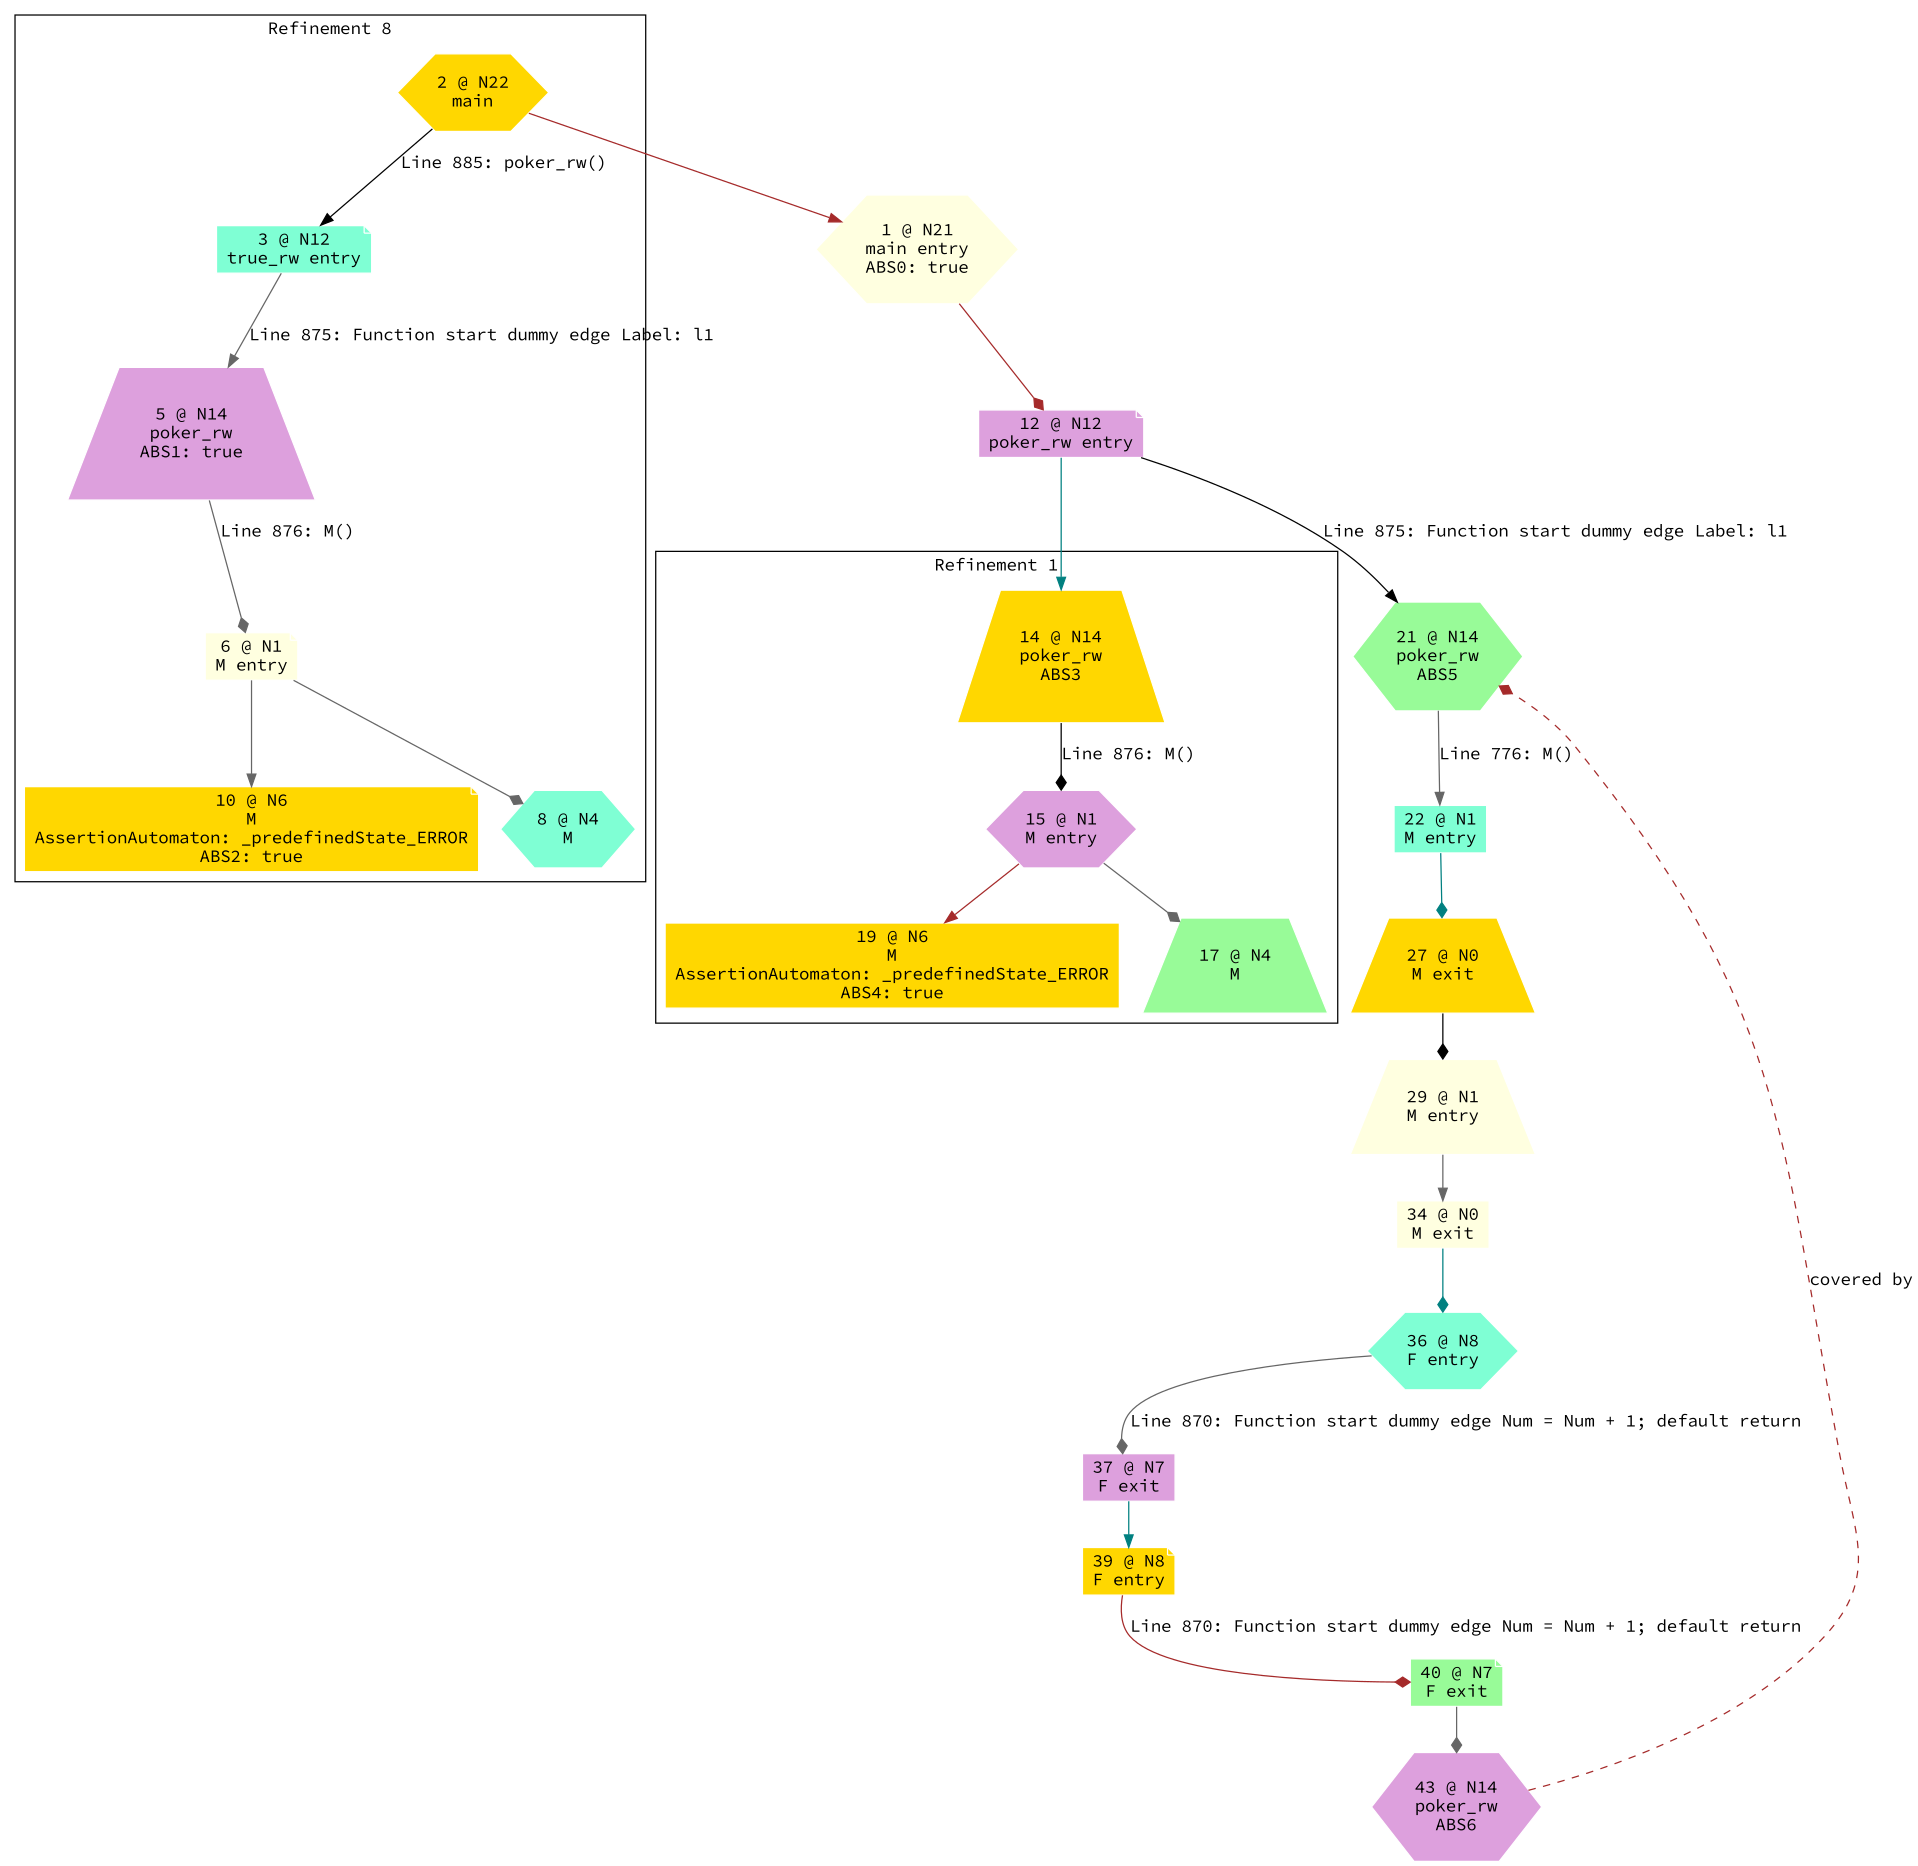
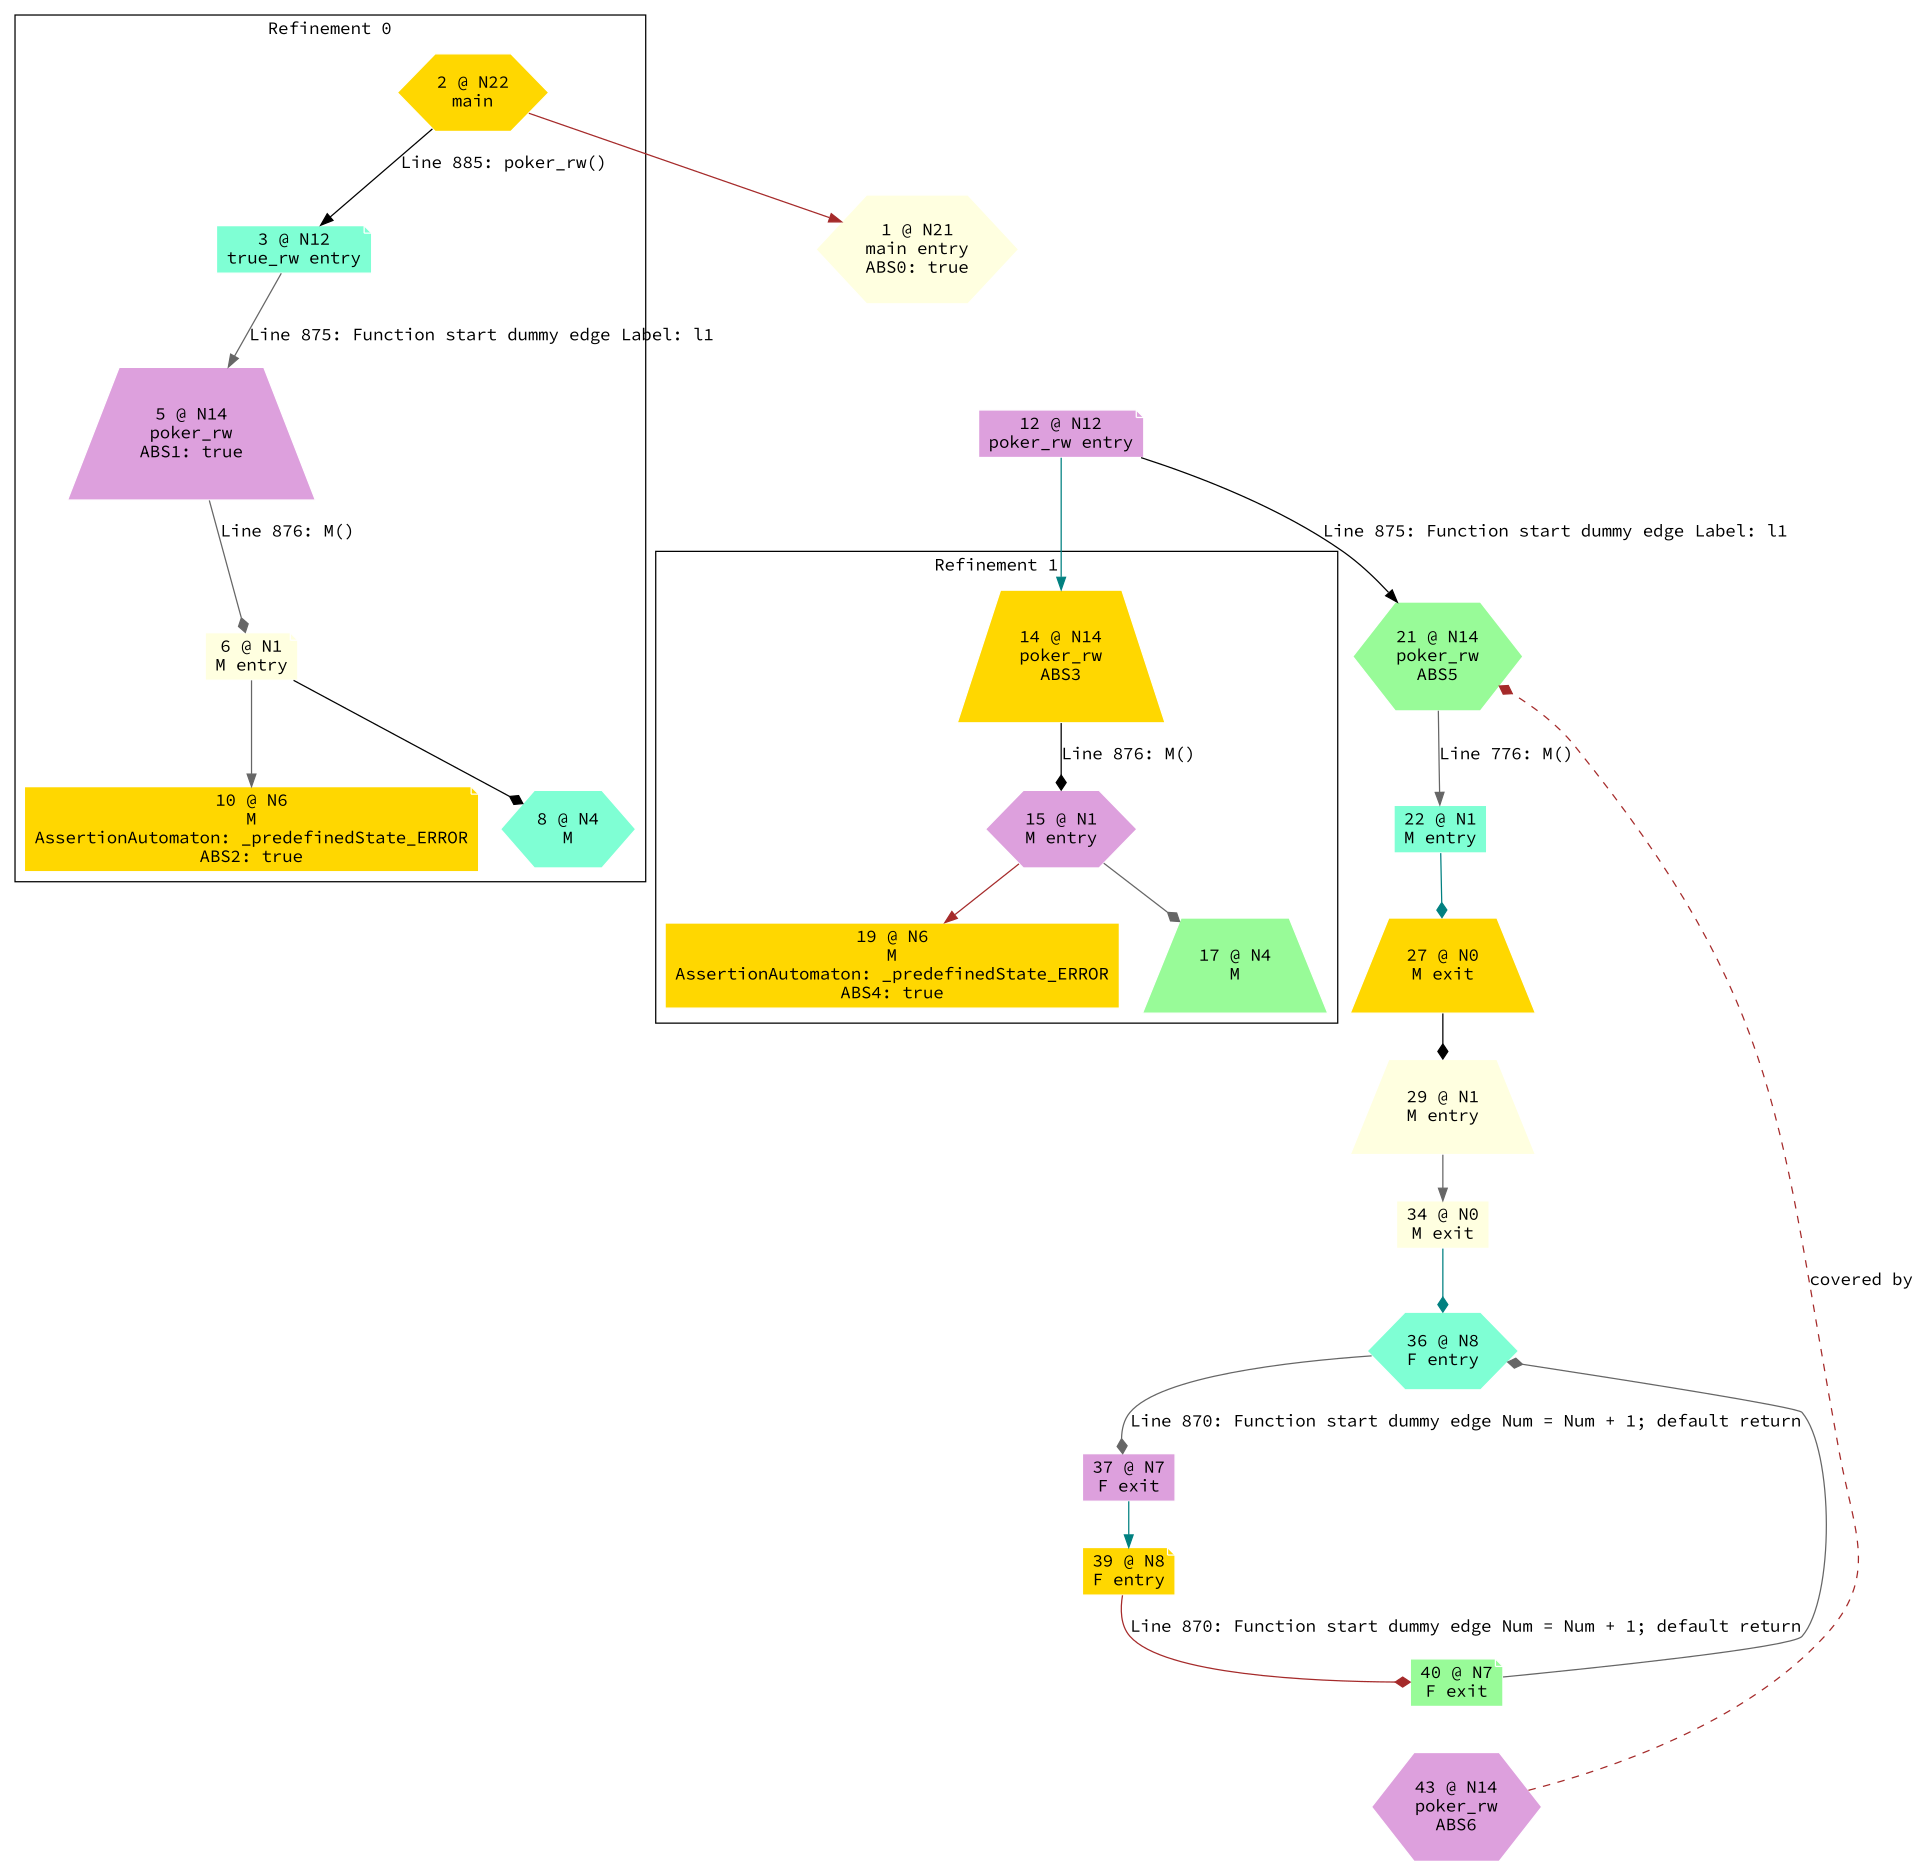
(330, 29) -> (330, 29)
(996, 351) -> none
(401, 738) -> (401, 738)
(1457, 1722) -> (1826, 1534)
